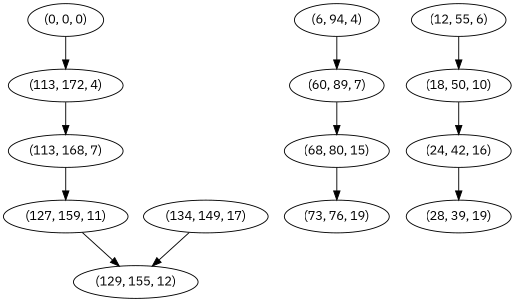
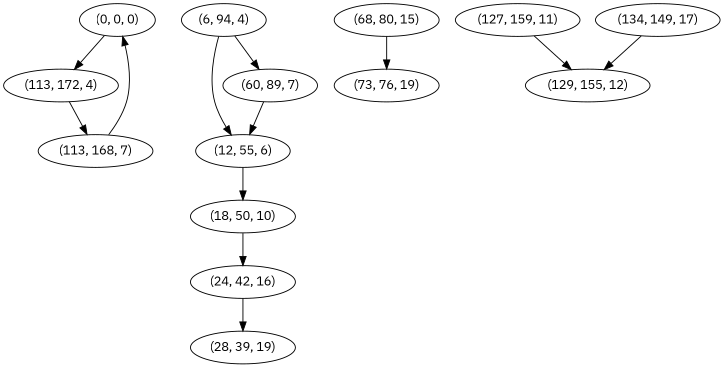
none -> (212, 83)
(337, 114) -> (258, 114)
(66, 179) -> (128, 92)
